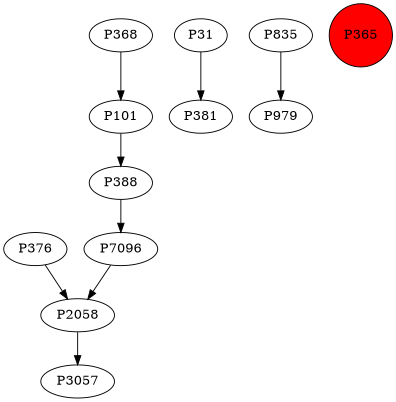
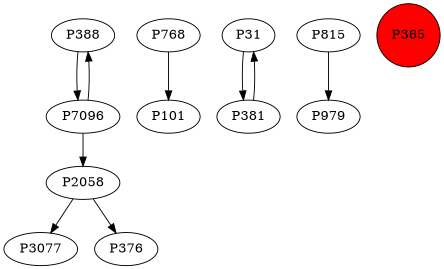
(121, 35) -> (169, 35)
(281, 35) -> (329, 35)
none -> (255, 81)
(121, 145) -> (89, 81)
(54, 278) -> (102, 212)
(78, 381) -> (41, 249)
